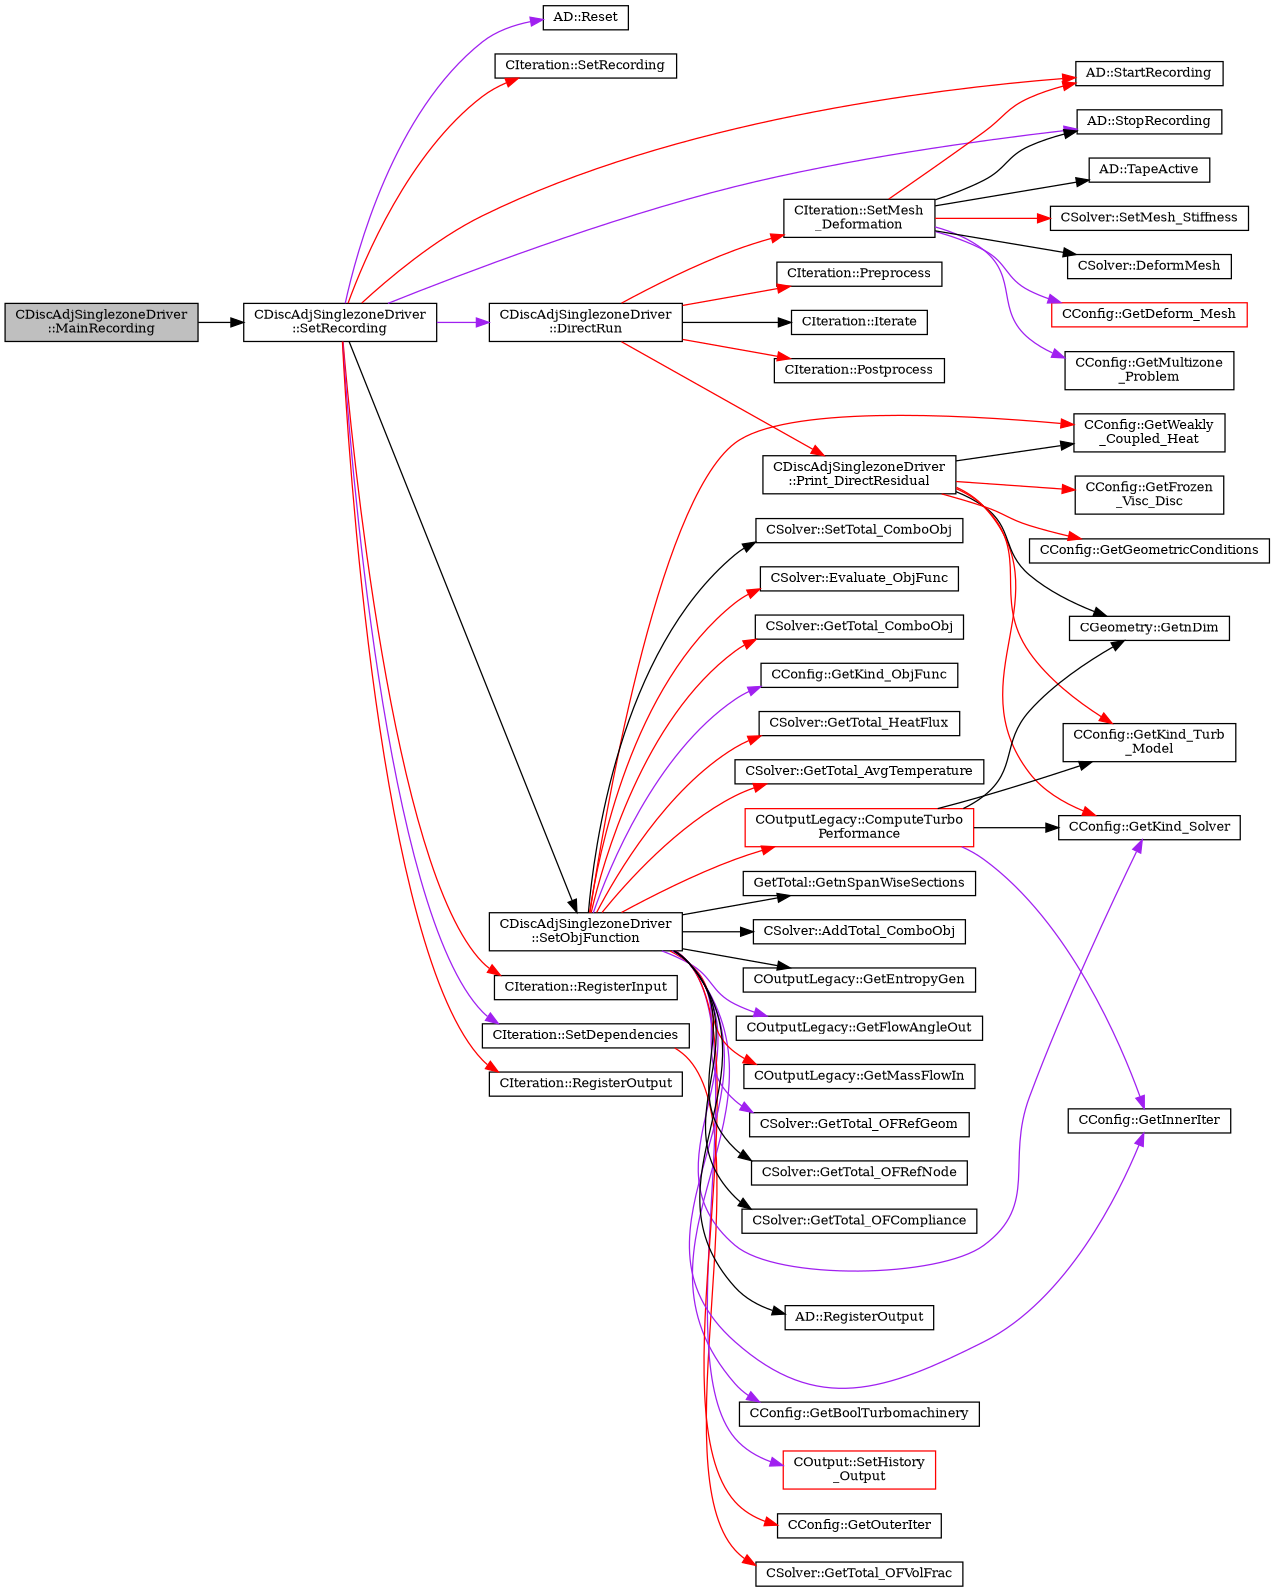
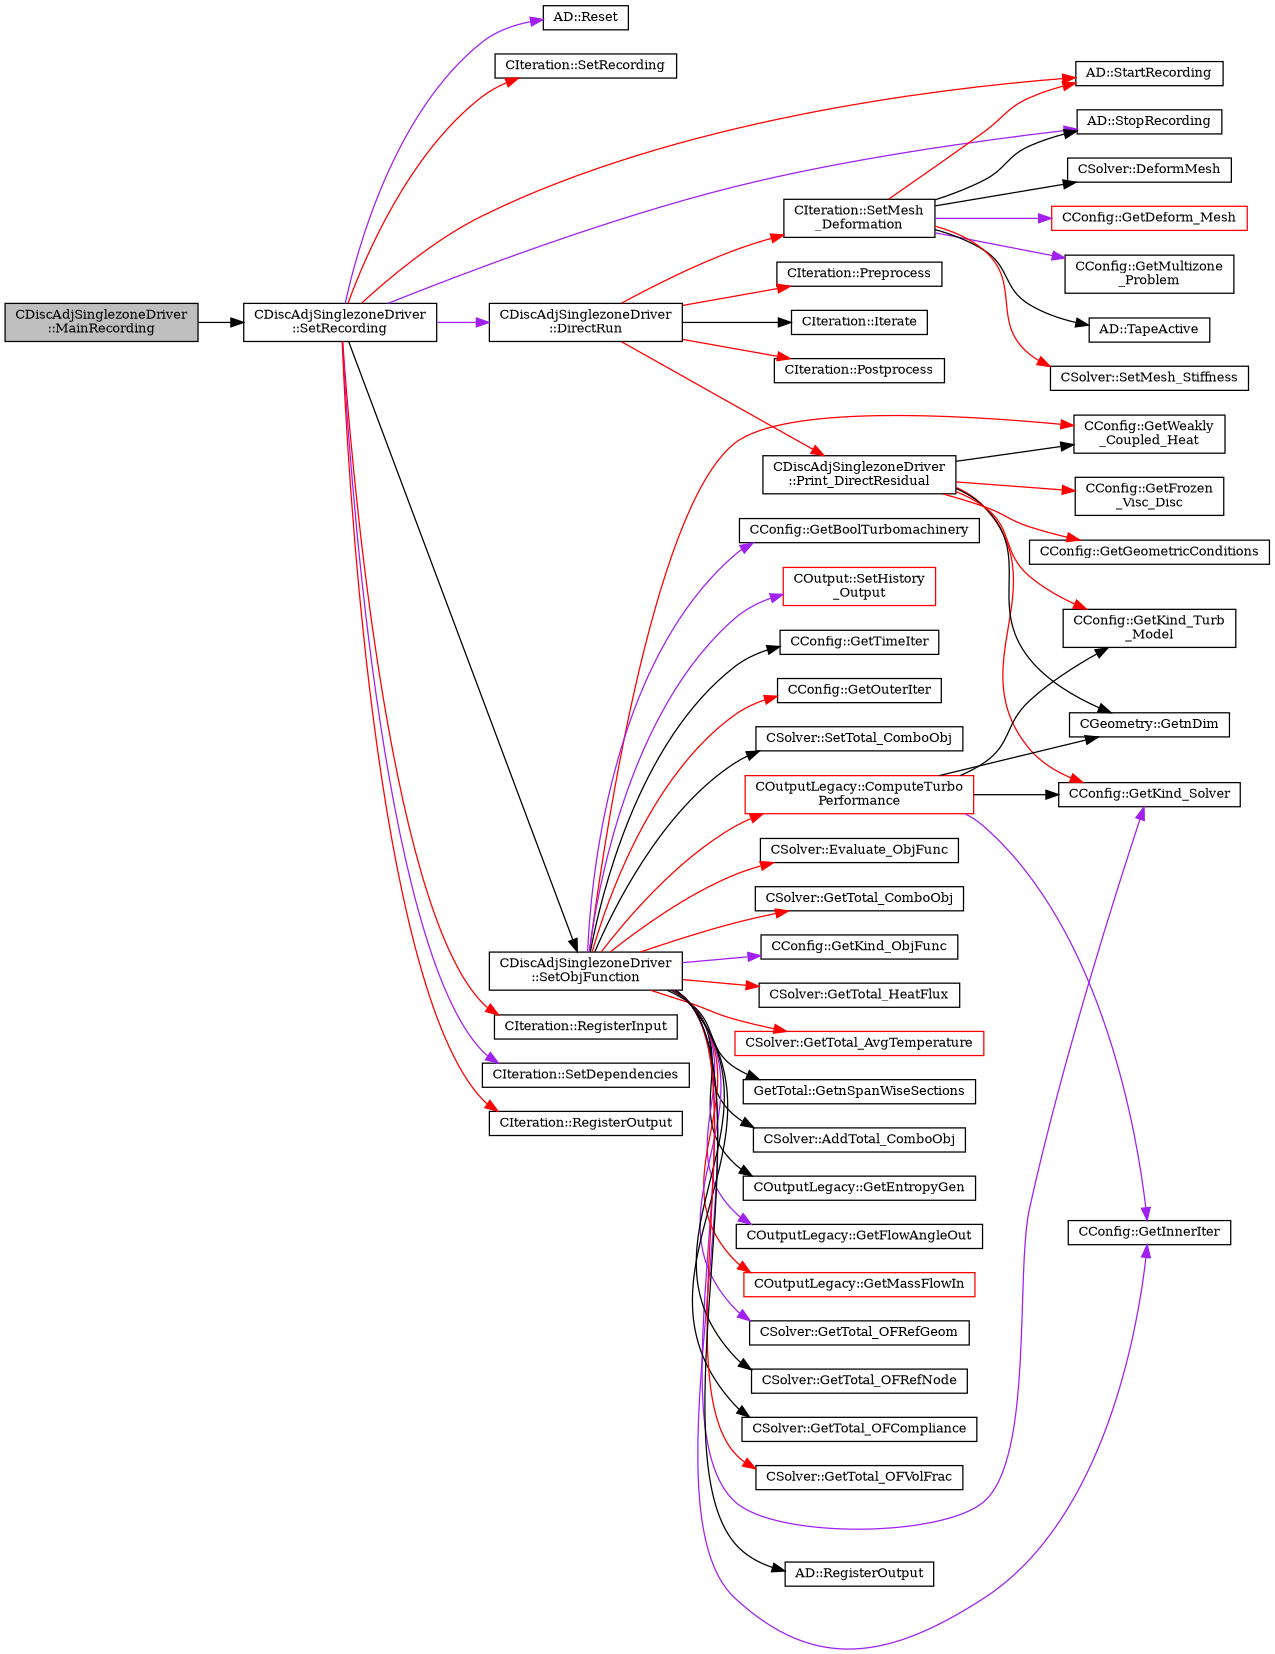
none -> (859, 642)
(859, 772) -> (859, 1043)
(859, 1076) -> (859, 1285)
(712, 1302) -> (711, 1226)
